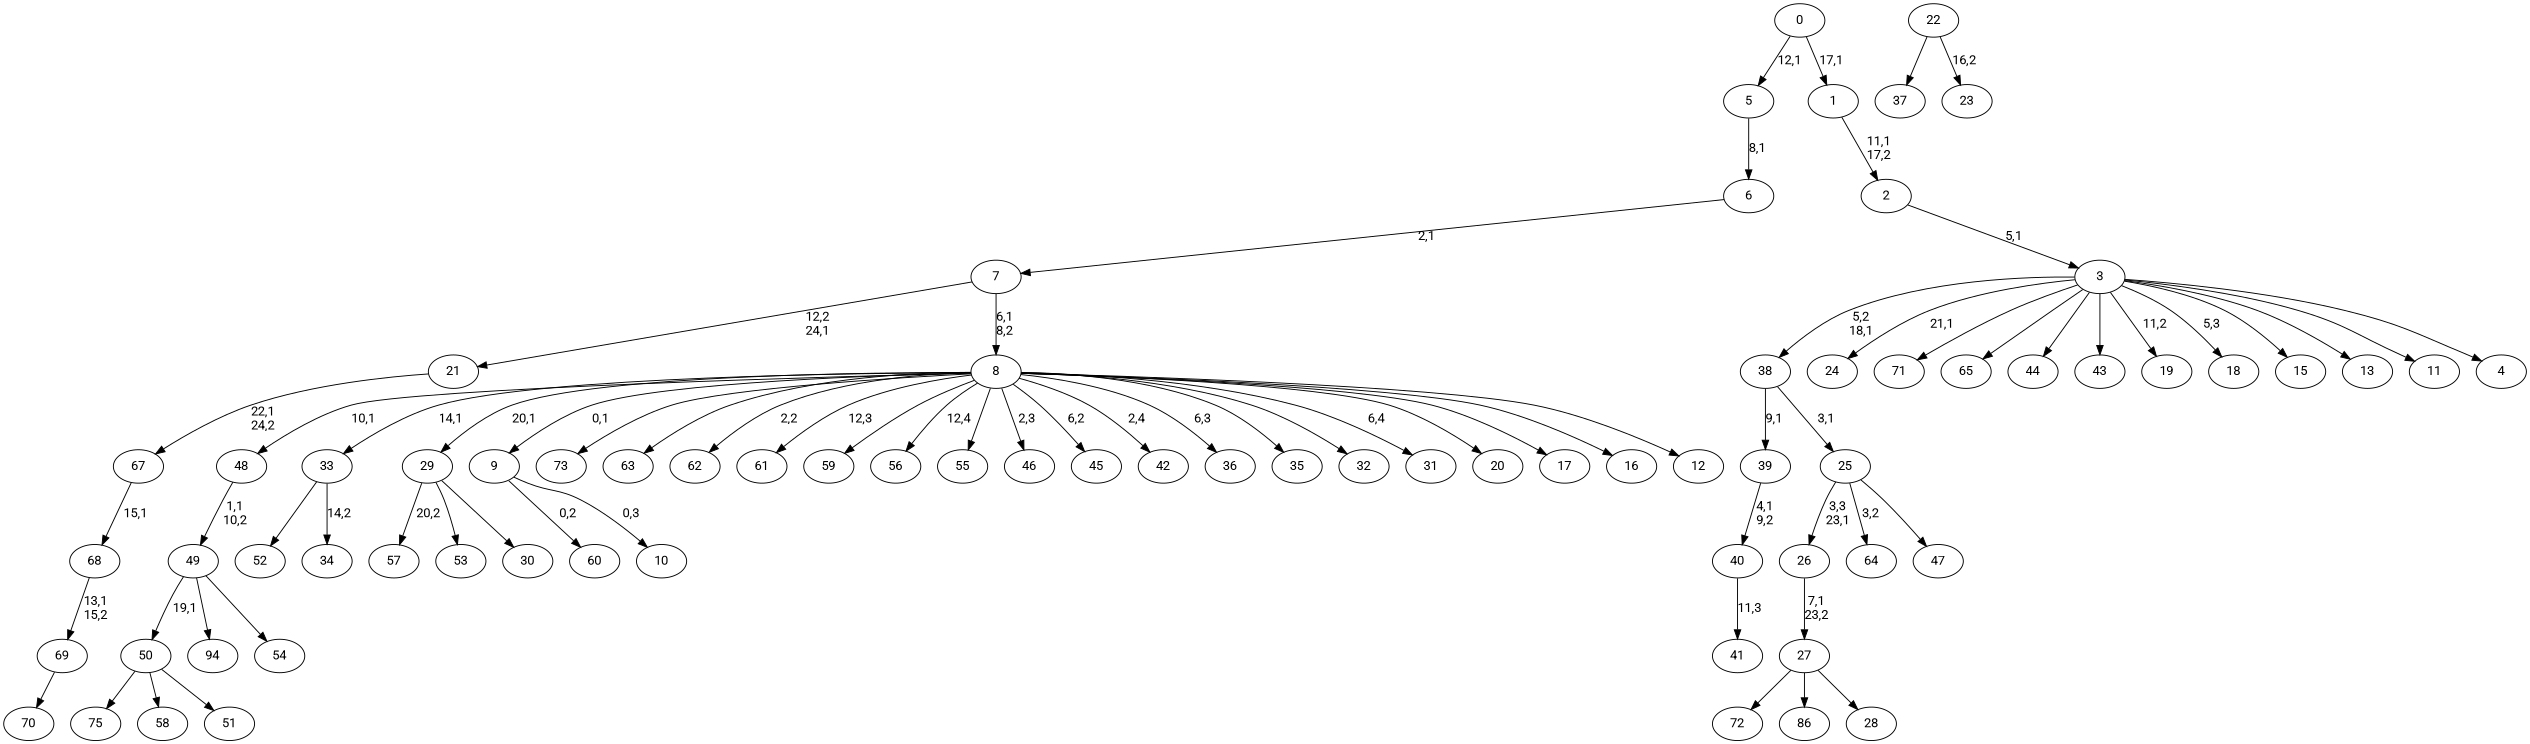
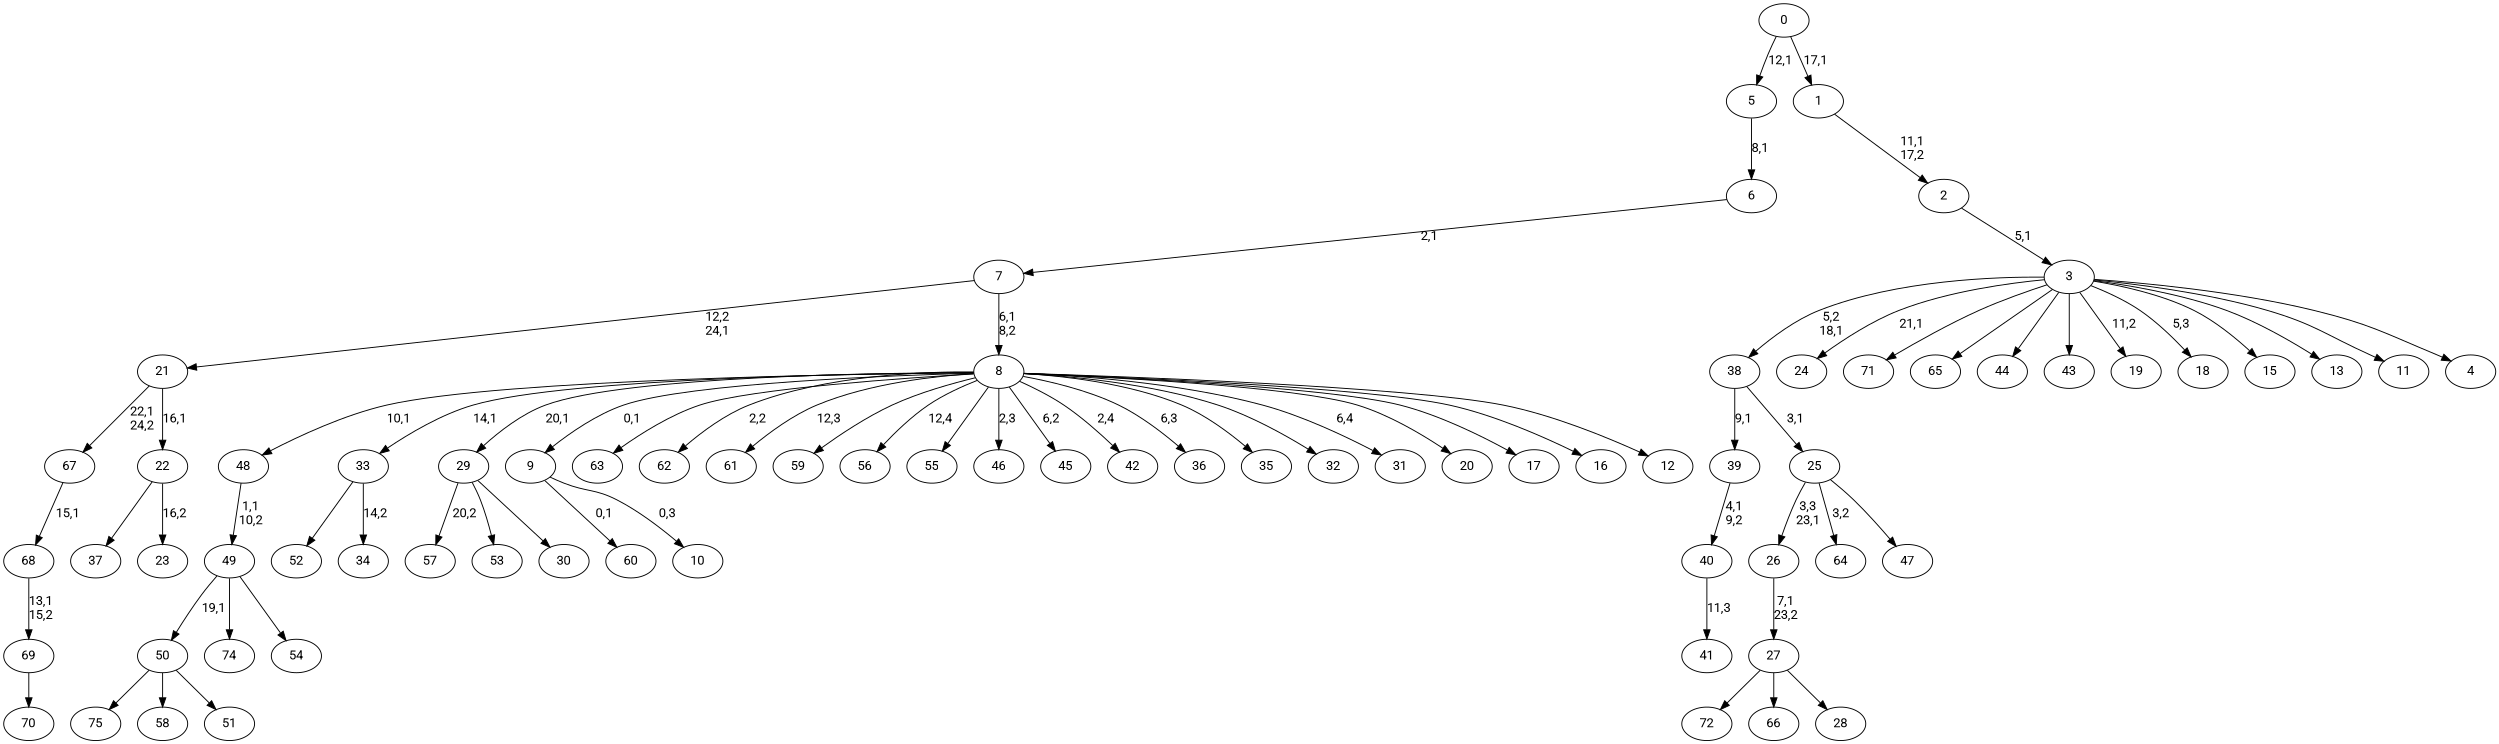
none -> (163, 414)
(561, 466) -> none
(568, 514) -> (604, 514)
(213, 656) -> (230, 656)
(1804, 724) -> (1774, 724)
